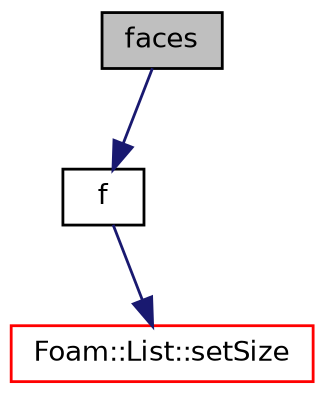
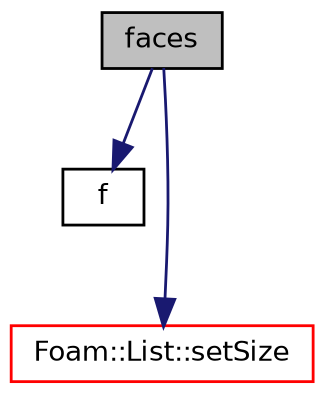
(128, 263) -> (168, 183)
